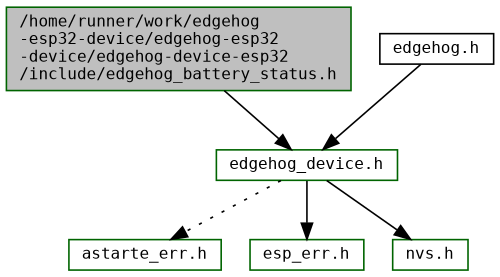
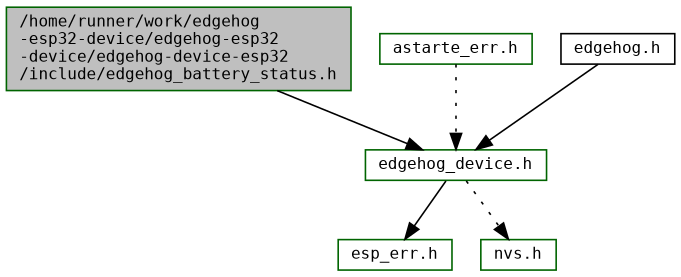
(362, 205) -> (483, 204)
(233, 206) -> (456, 99)
